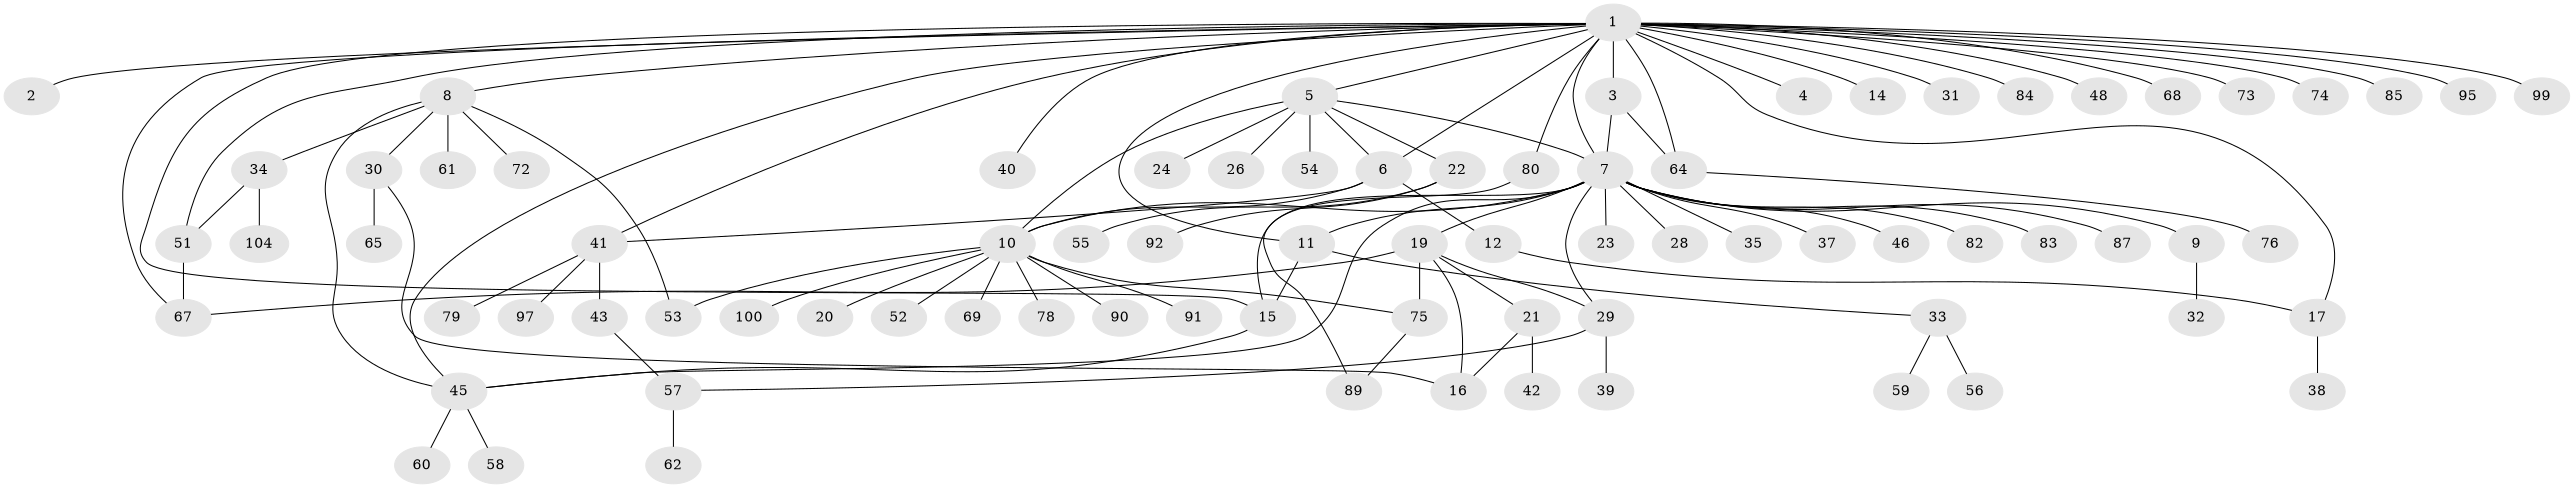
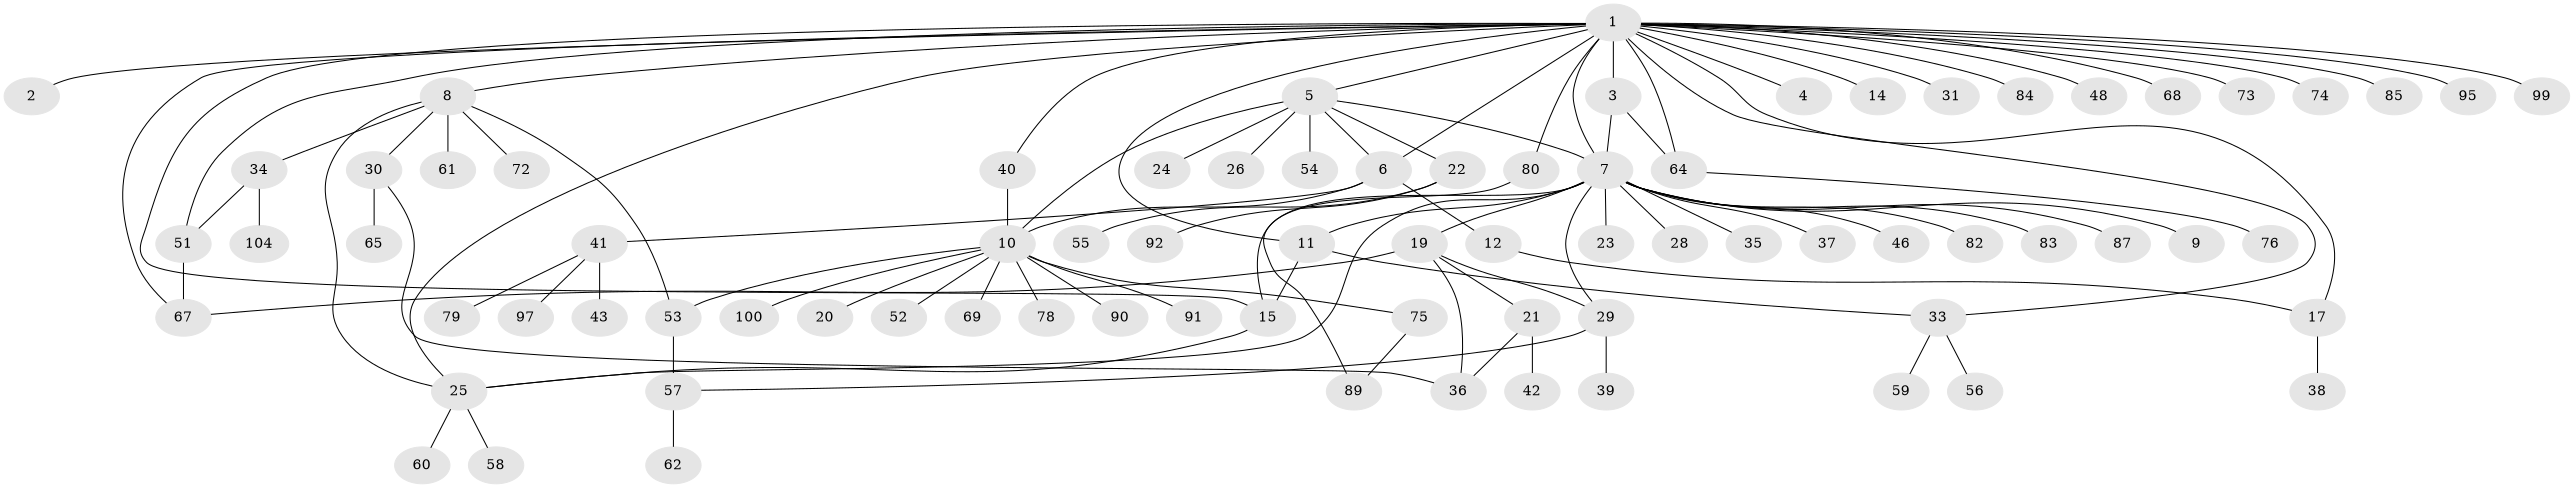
(1090, 68) -> (2150, 180)
(1363, 211) -> (1008, 207)
(1420, 281) -> none
(2197, 318) -> none
(634, 352) -> (673, 354)
(459, 392) -> (459, 392)
(1459, 392) -> (1459, 392)
